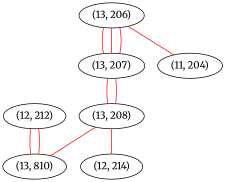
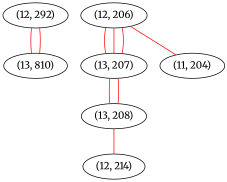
(112, 15) -> (114, 15)
(35, 116) -> (36, 15)
(73, 141) -> none
